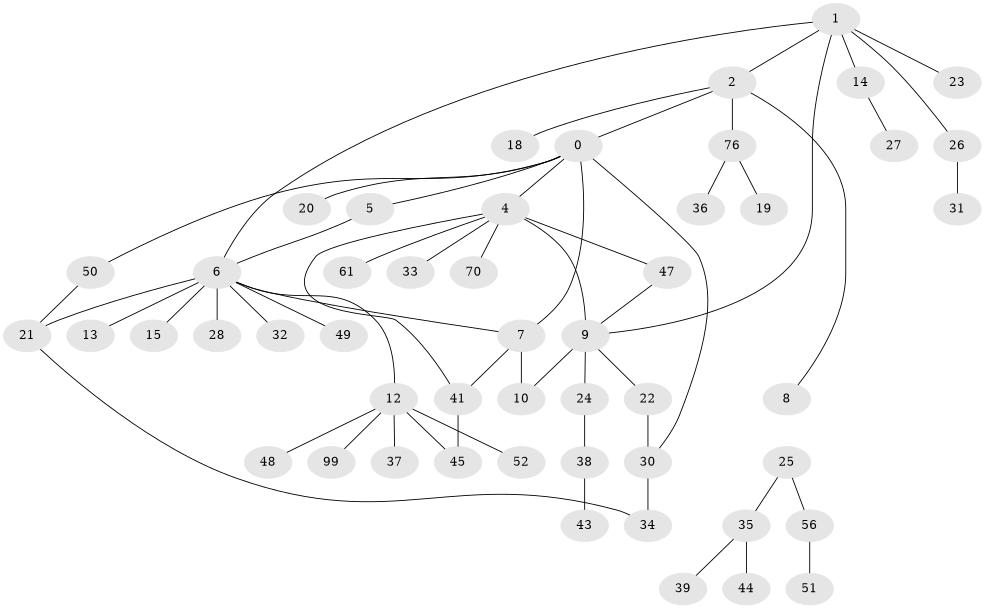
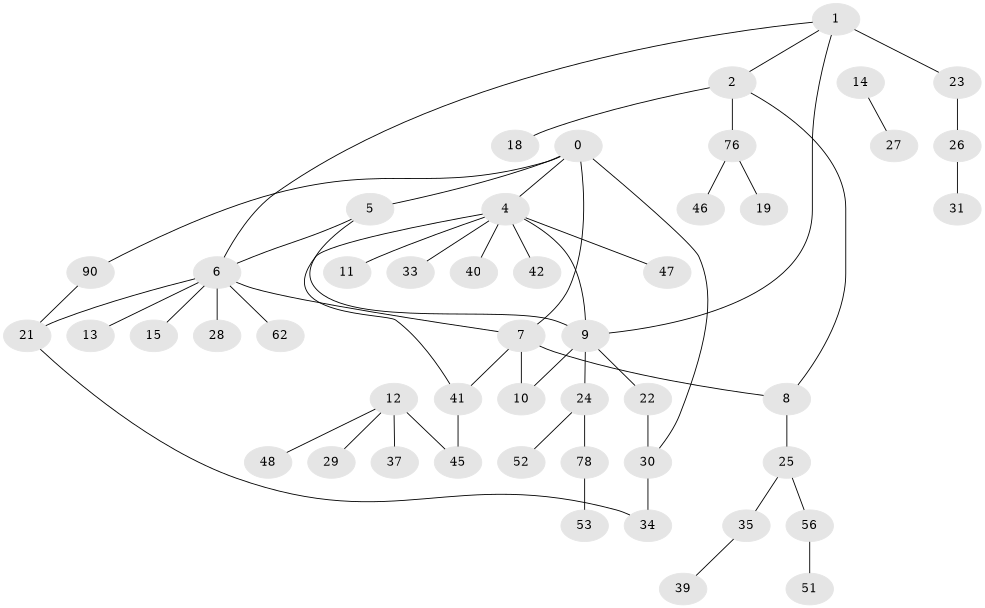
(848, 51) -> none
(903, 78) -> (957, 114)
(656, 114) -> none
(307, 209) -> none
(701, 209) -> (701, 209)
(91, 273) -> (91, 273)
(347, 273) -> (347, 273)
(474, 273) -> (474, 273)
none -> (537, 273)
(342, 299) -> none
(626, 304) -> (414, 313)
(280, 336) -> (280, 336)
(344, 336) -> none
none -> (650, 376)
(451, 428) -> (553, 431)
none -> (787, 431)
(331, 462) -> (331, 462)
(585, 462) -> (585, 462)
(585, 526) -> (585, 526)
(746, 589) -> none
